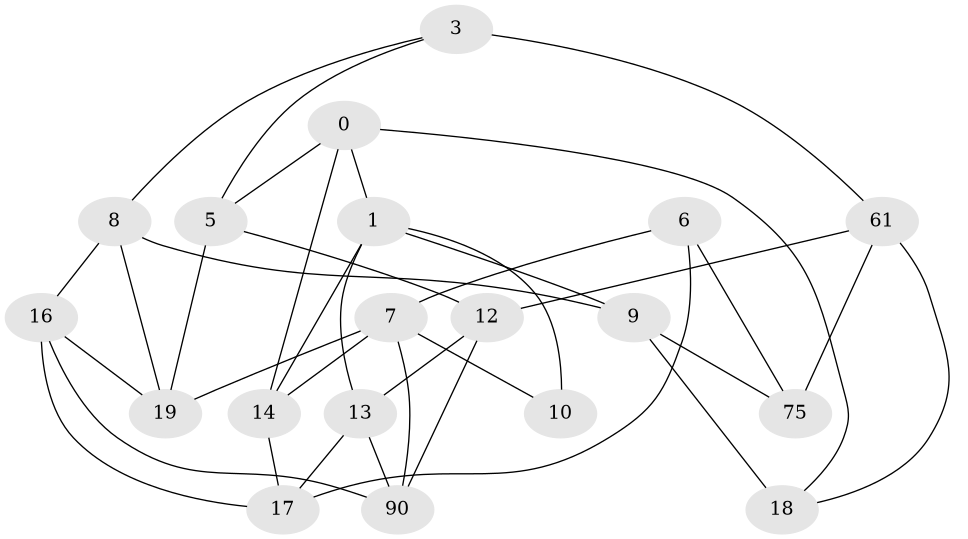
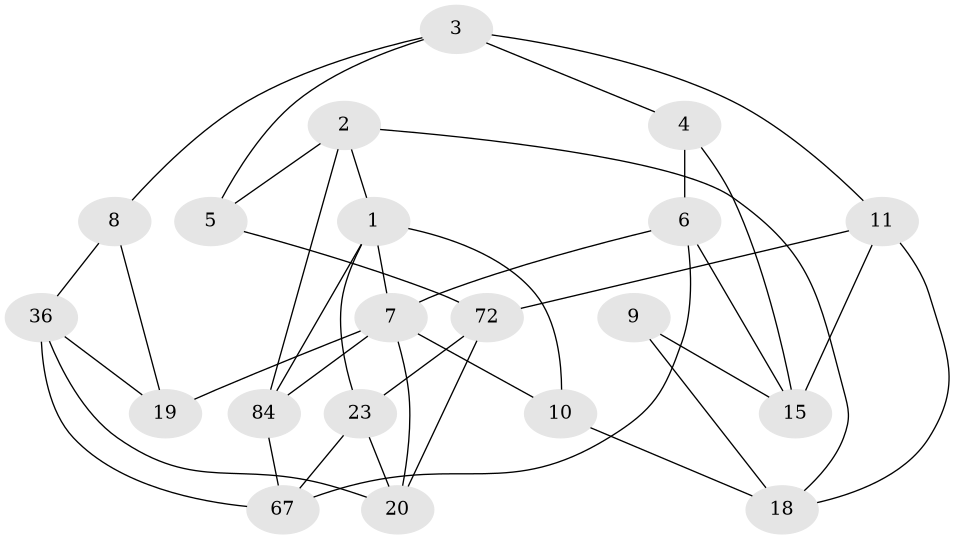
(344, 125) -> (344, 125)
none -> (685, 125)
(882, 222) -> (882, 222)
(531, 276) -> (381, 263)
(359, 277) -> none
(41, 318) -> (41, 318)
(188, 318) -> none
(487, 318) -> (487, 318)
(264, 414) -> (264, 414)
(360, 414) -> (360, 414)
(795, 414) -> (795, 414)
none -> (671, 462)
(283, 510) -> (283, 510)
(398, 510) -> (398, 510)
